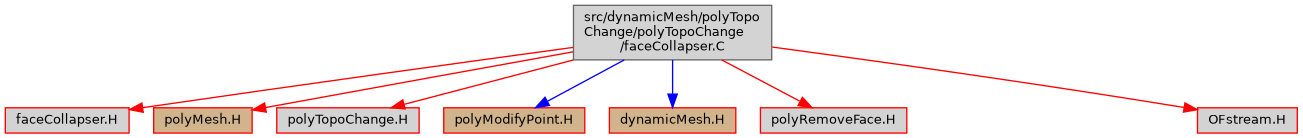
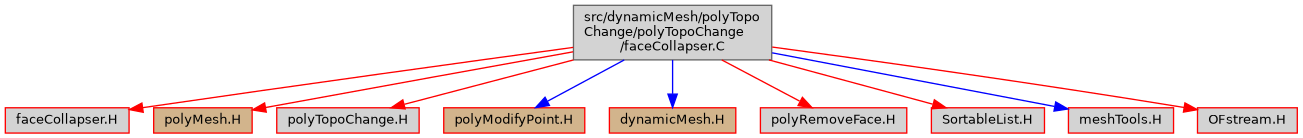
none -> (988, 120)
none -> (1121, 120)
